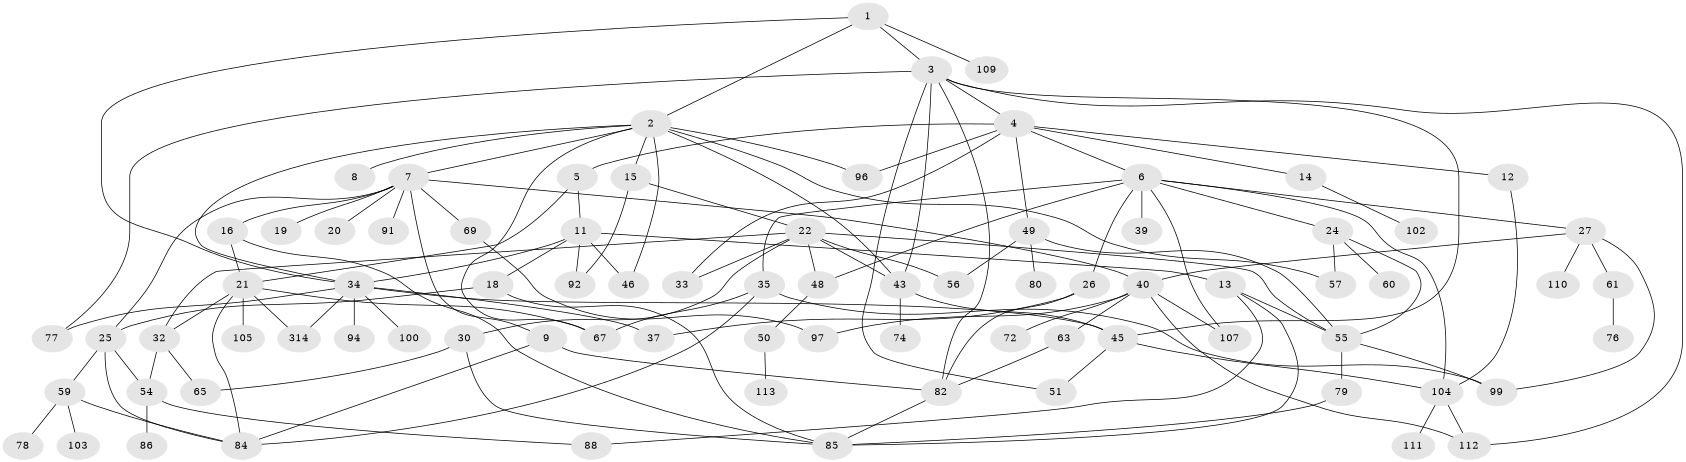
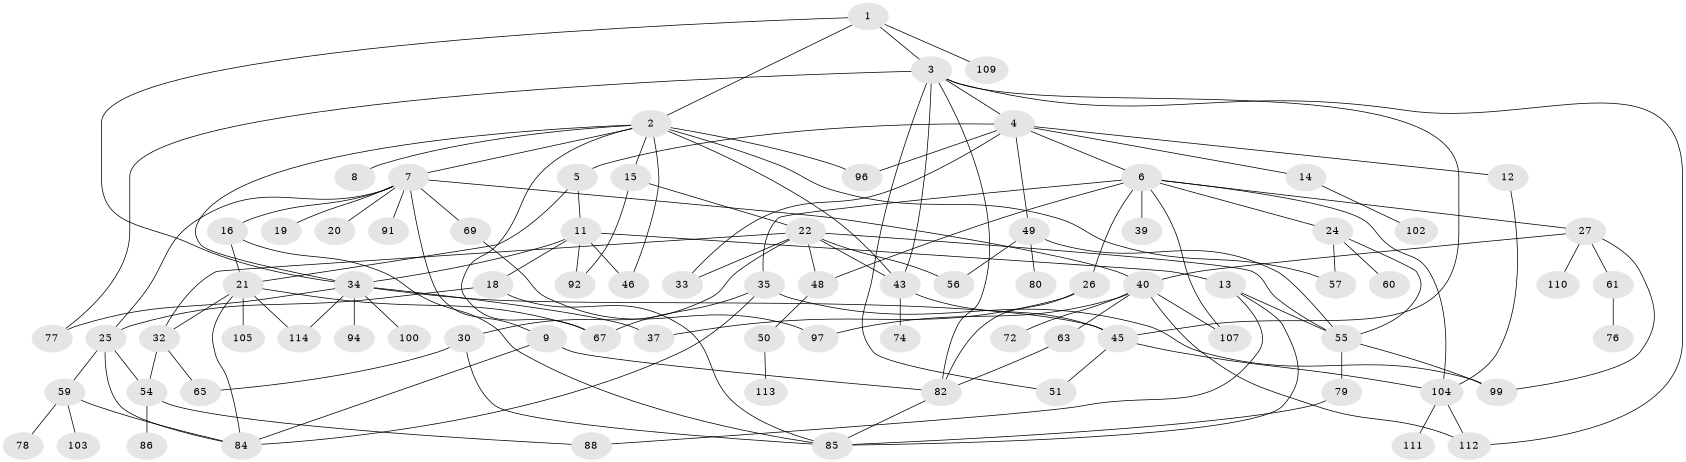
(299, 339) -> (299, 339)
